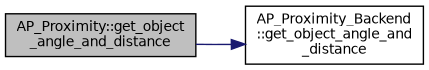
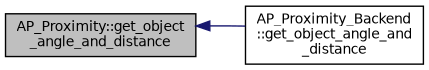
(214, 44) -> (227, 26)
